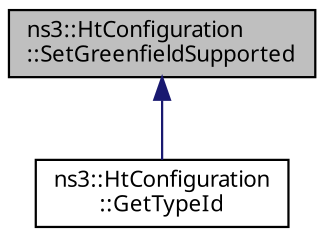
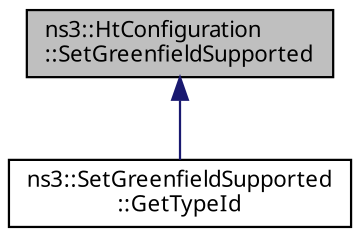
(162, 193) -> (180, 193)
